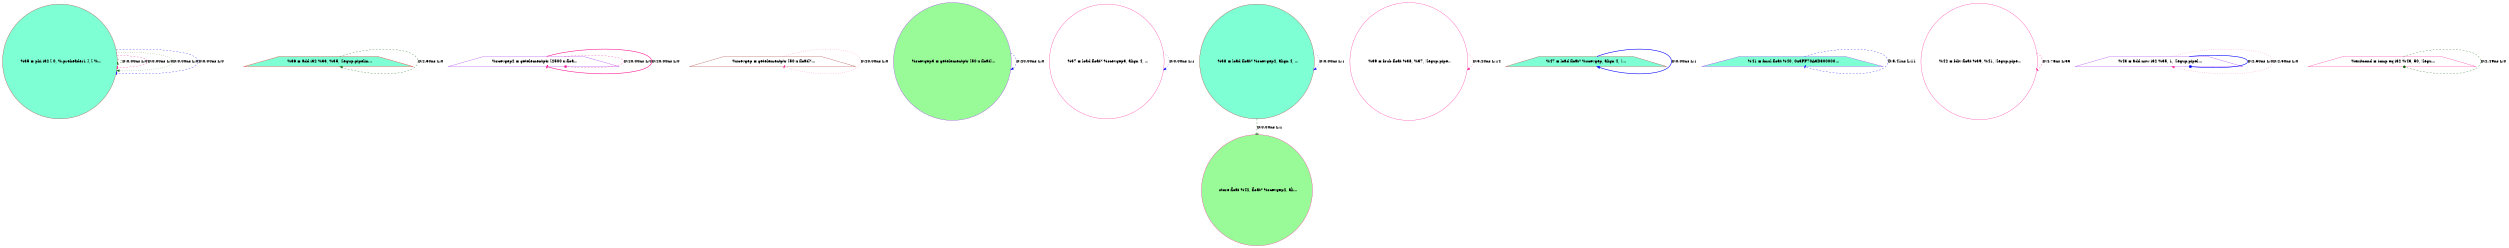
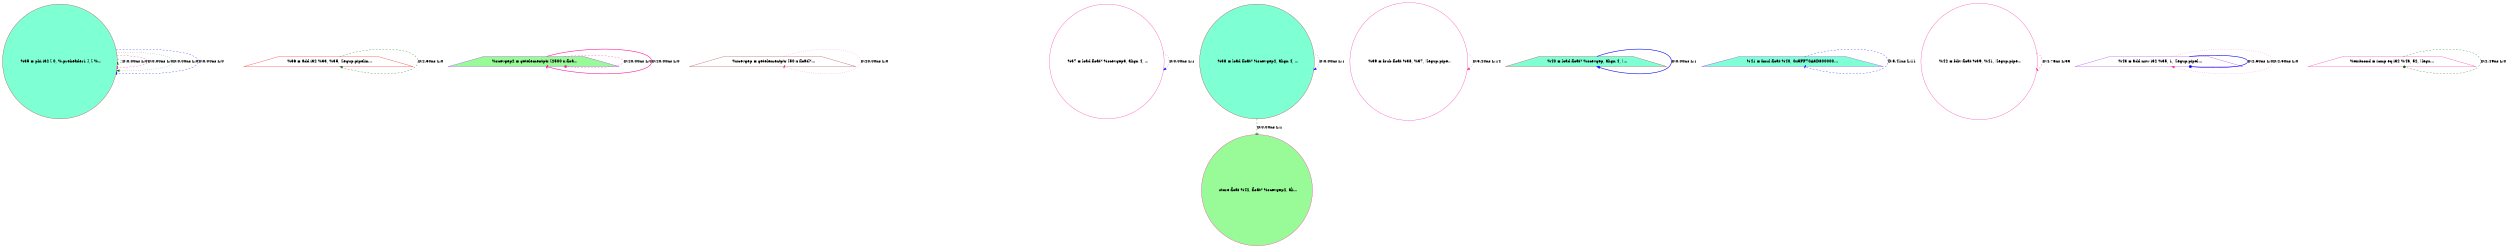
(328, 61) -> (328, 61)
(534, 61) -> (534, 61)
(952, 61) -> none
(1586, 61) -> (1586, 61)
(1792, 61) -> (1792, 61)
(2392, 61) -> (2392, 61)
